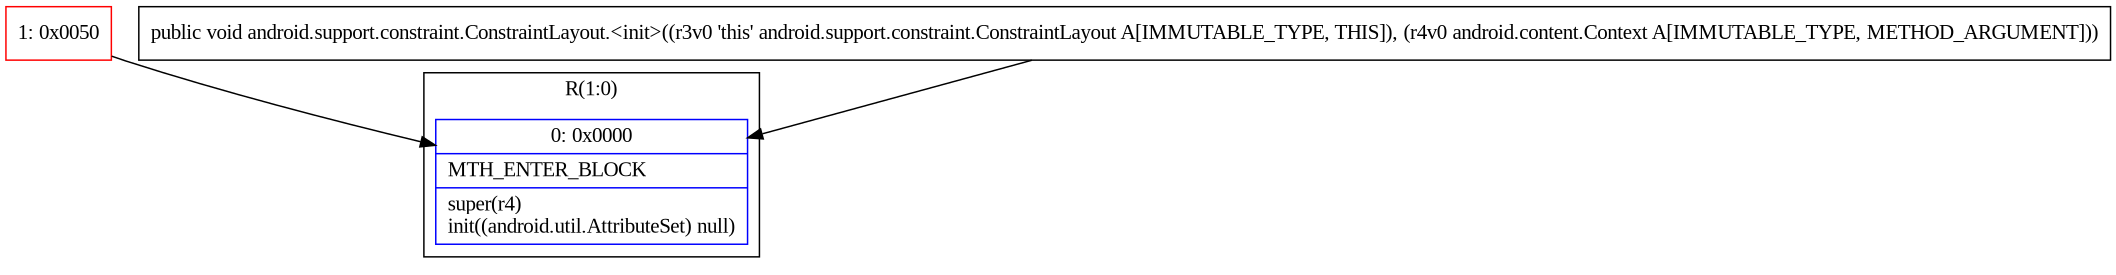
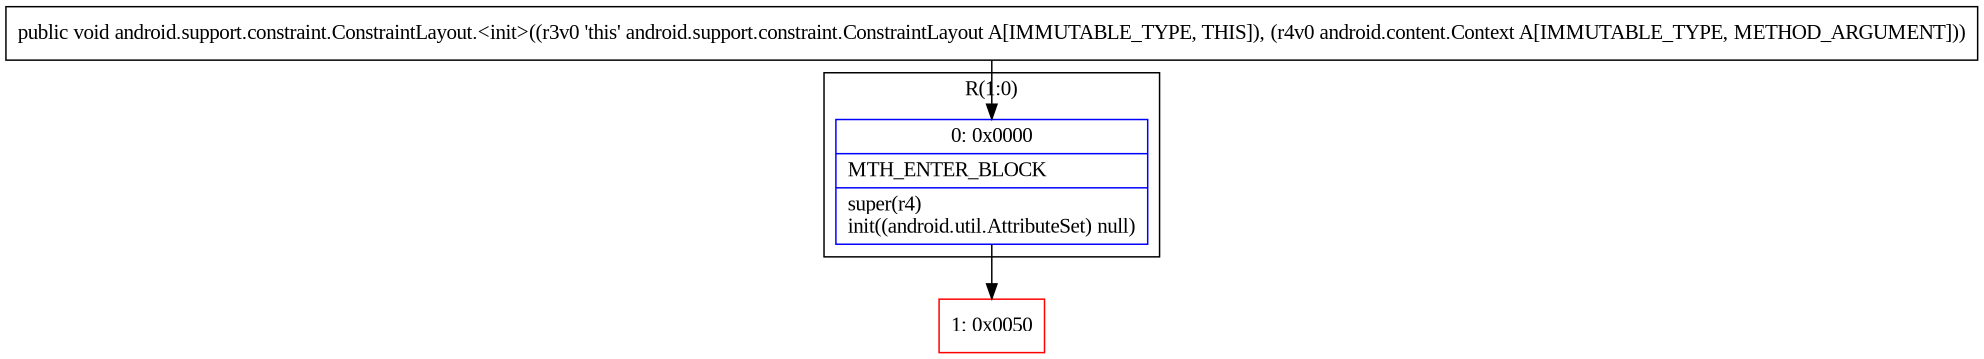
(265, 102) -> (992, 266)
